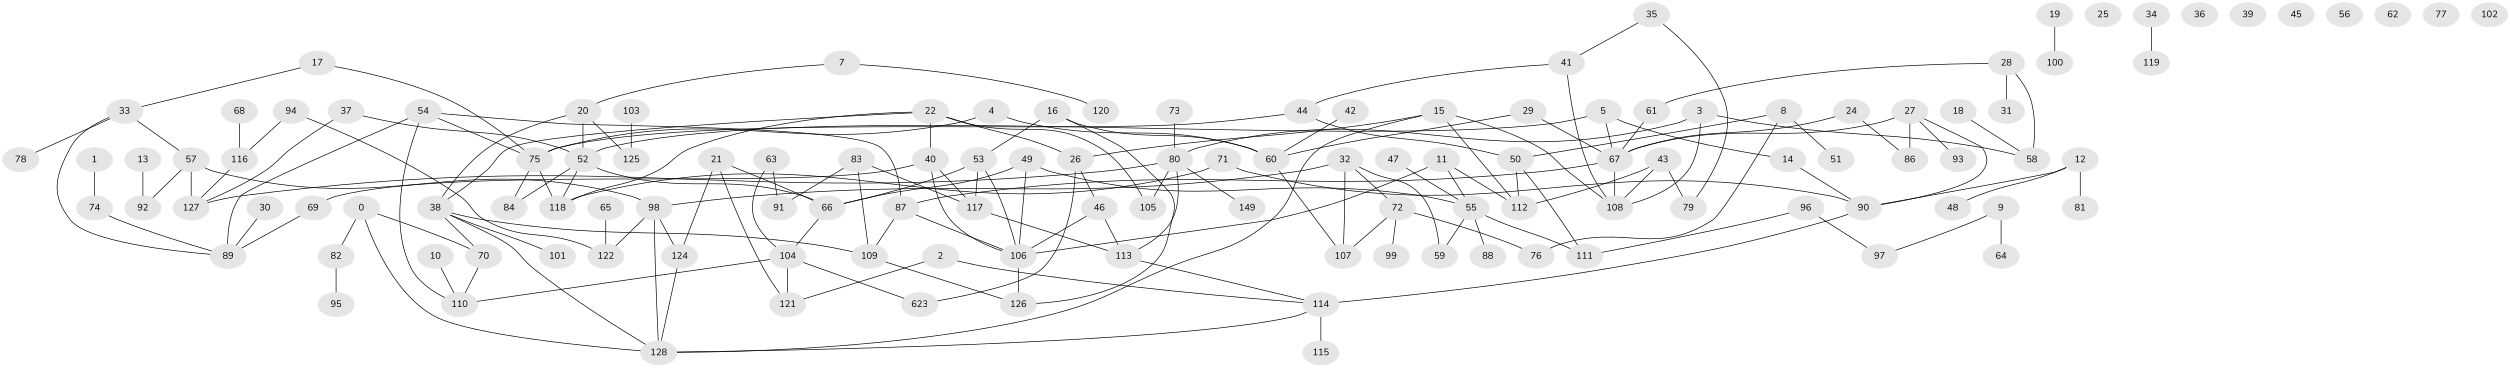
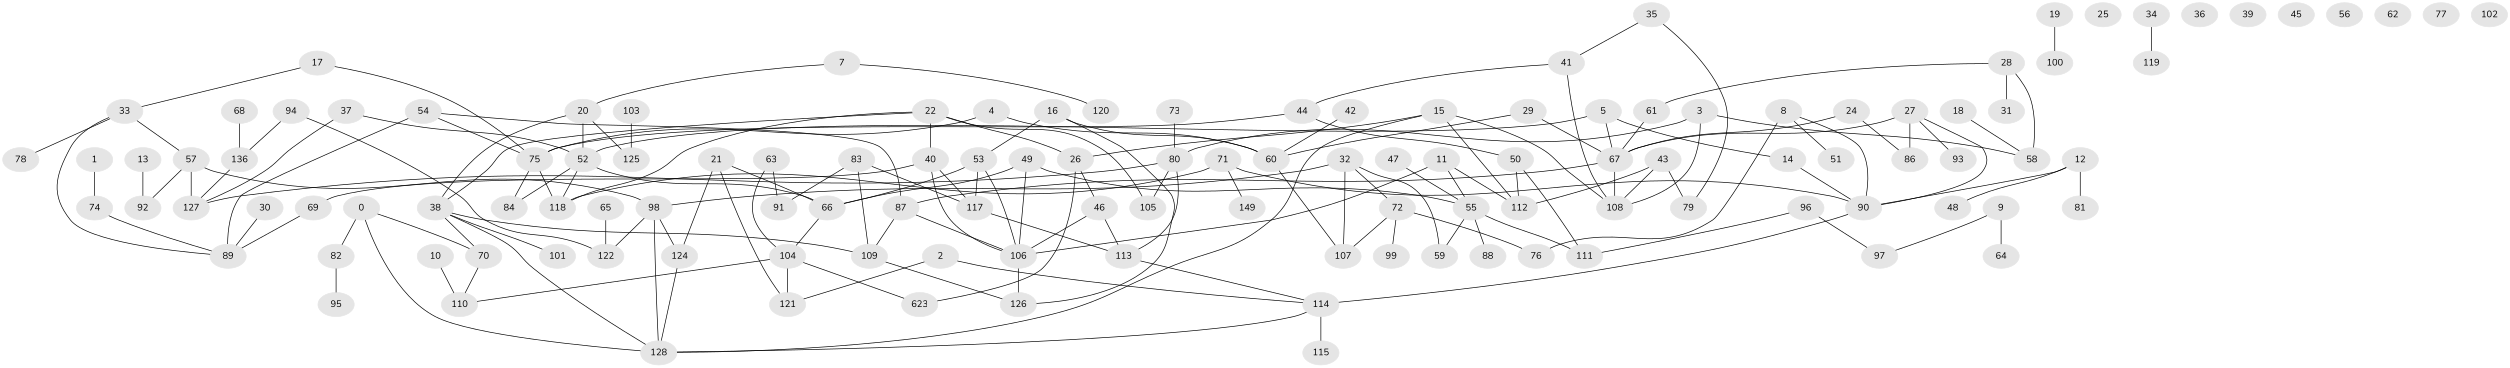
(1650, 136) -> (1853, 141)
(239, 160) -> (239, 160)
(1213, 185) -> (1235, 184)
(400, 213) -> none
